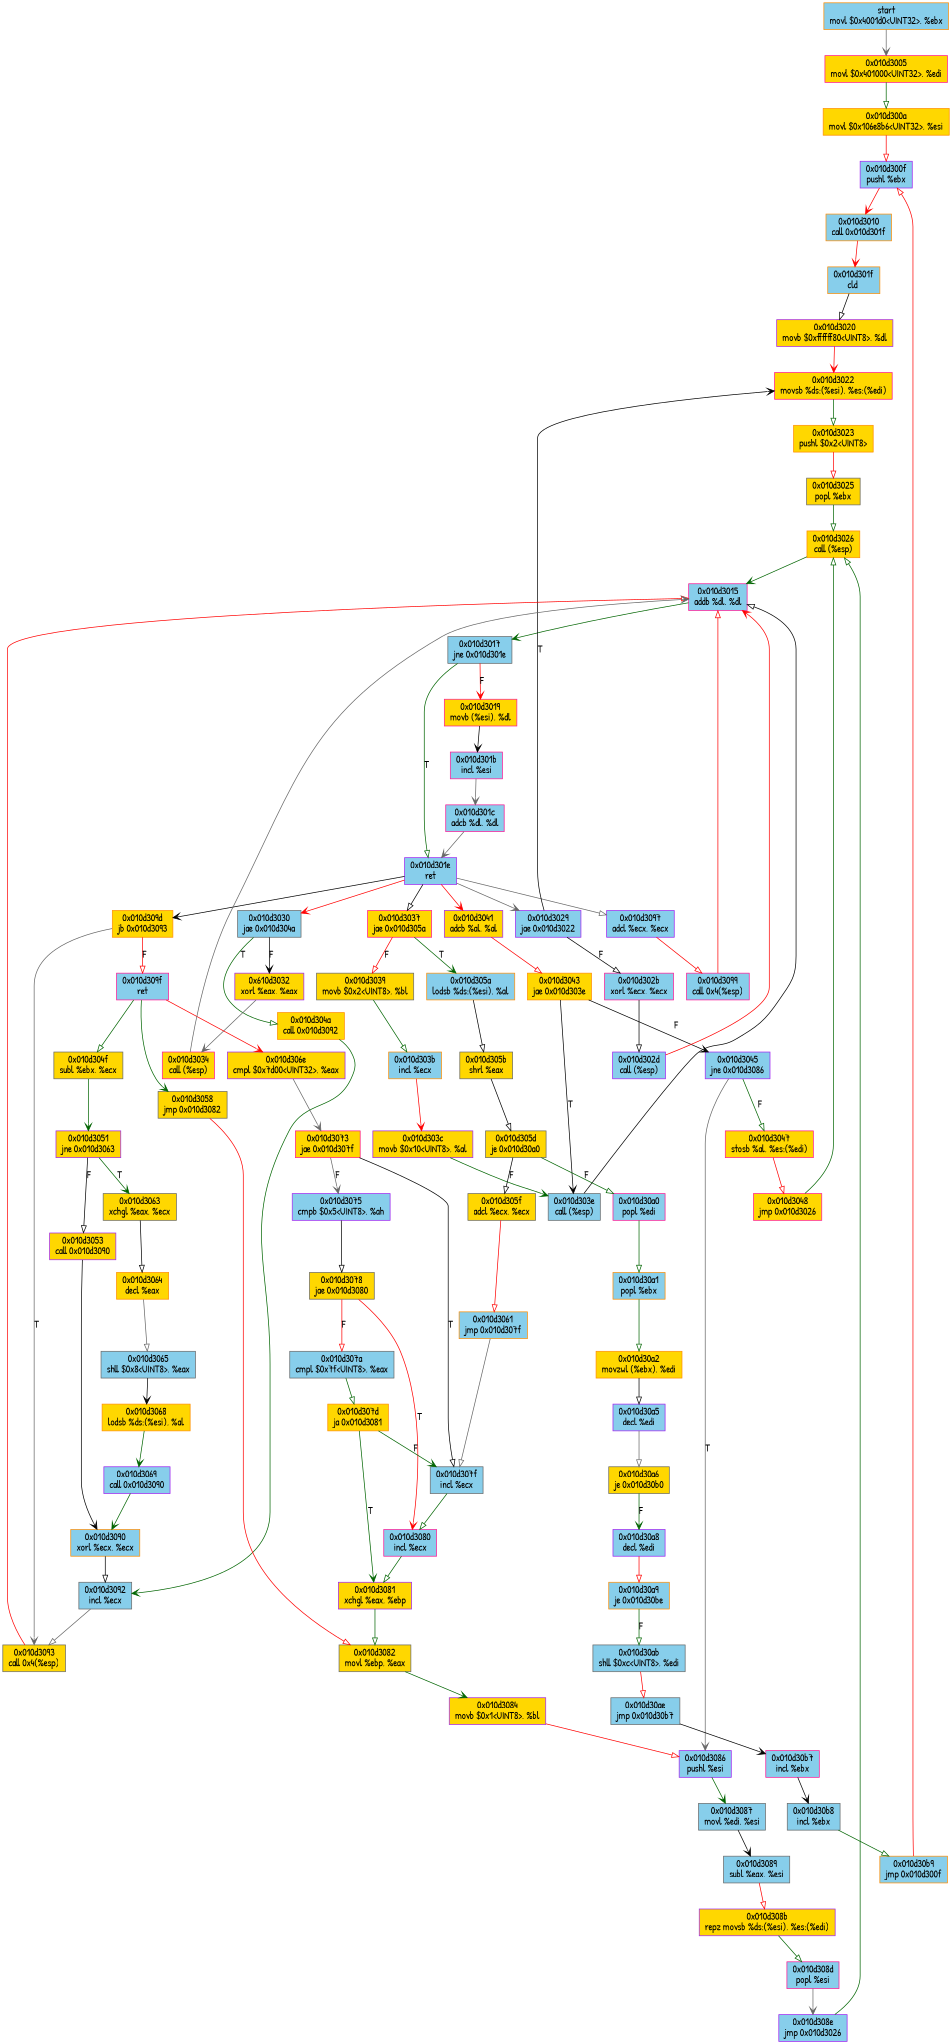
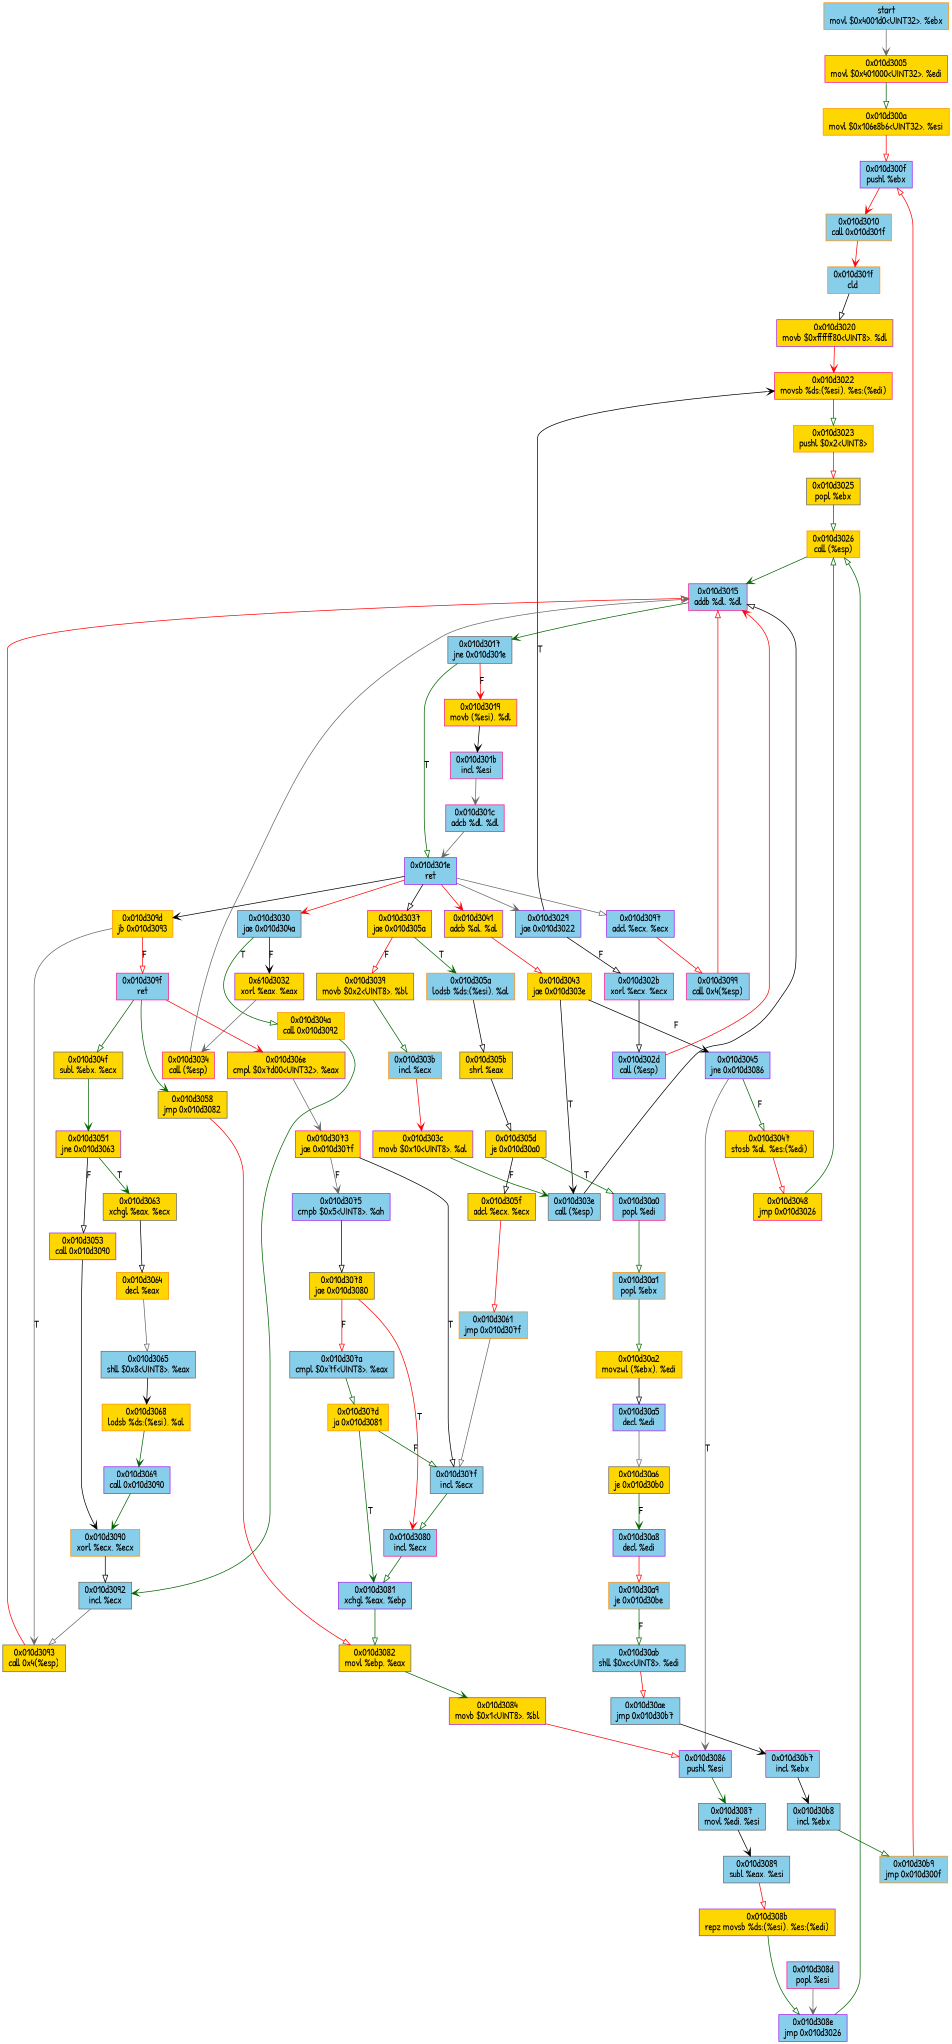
(587, 1176) -> (587, 1176)
(404, 1447) -> (404, 1447)
(375, 1596) -> (375, 1596)
(788, 1946) -> (775, 1975)
